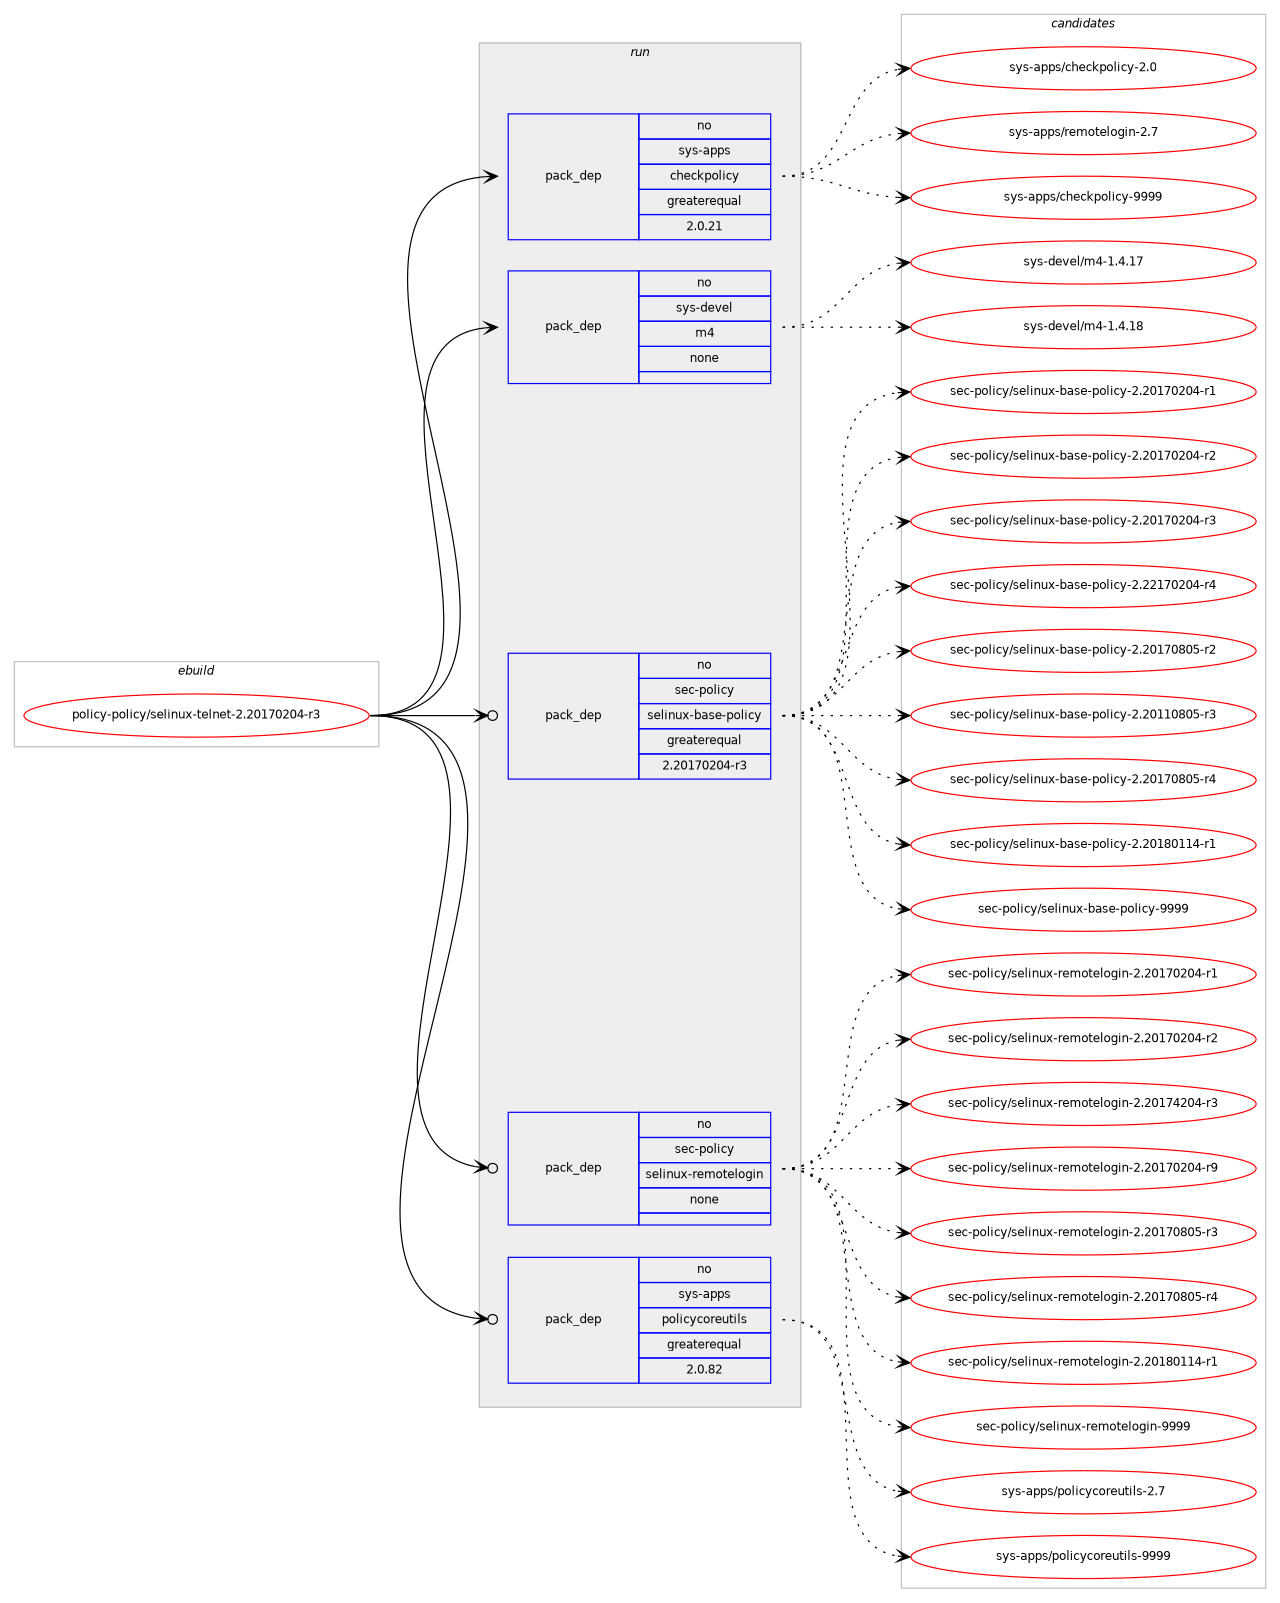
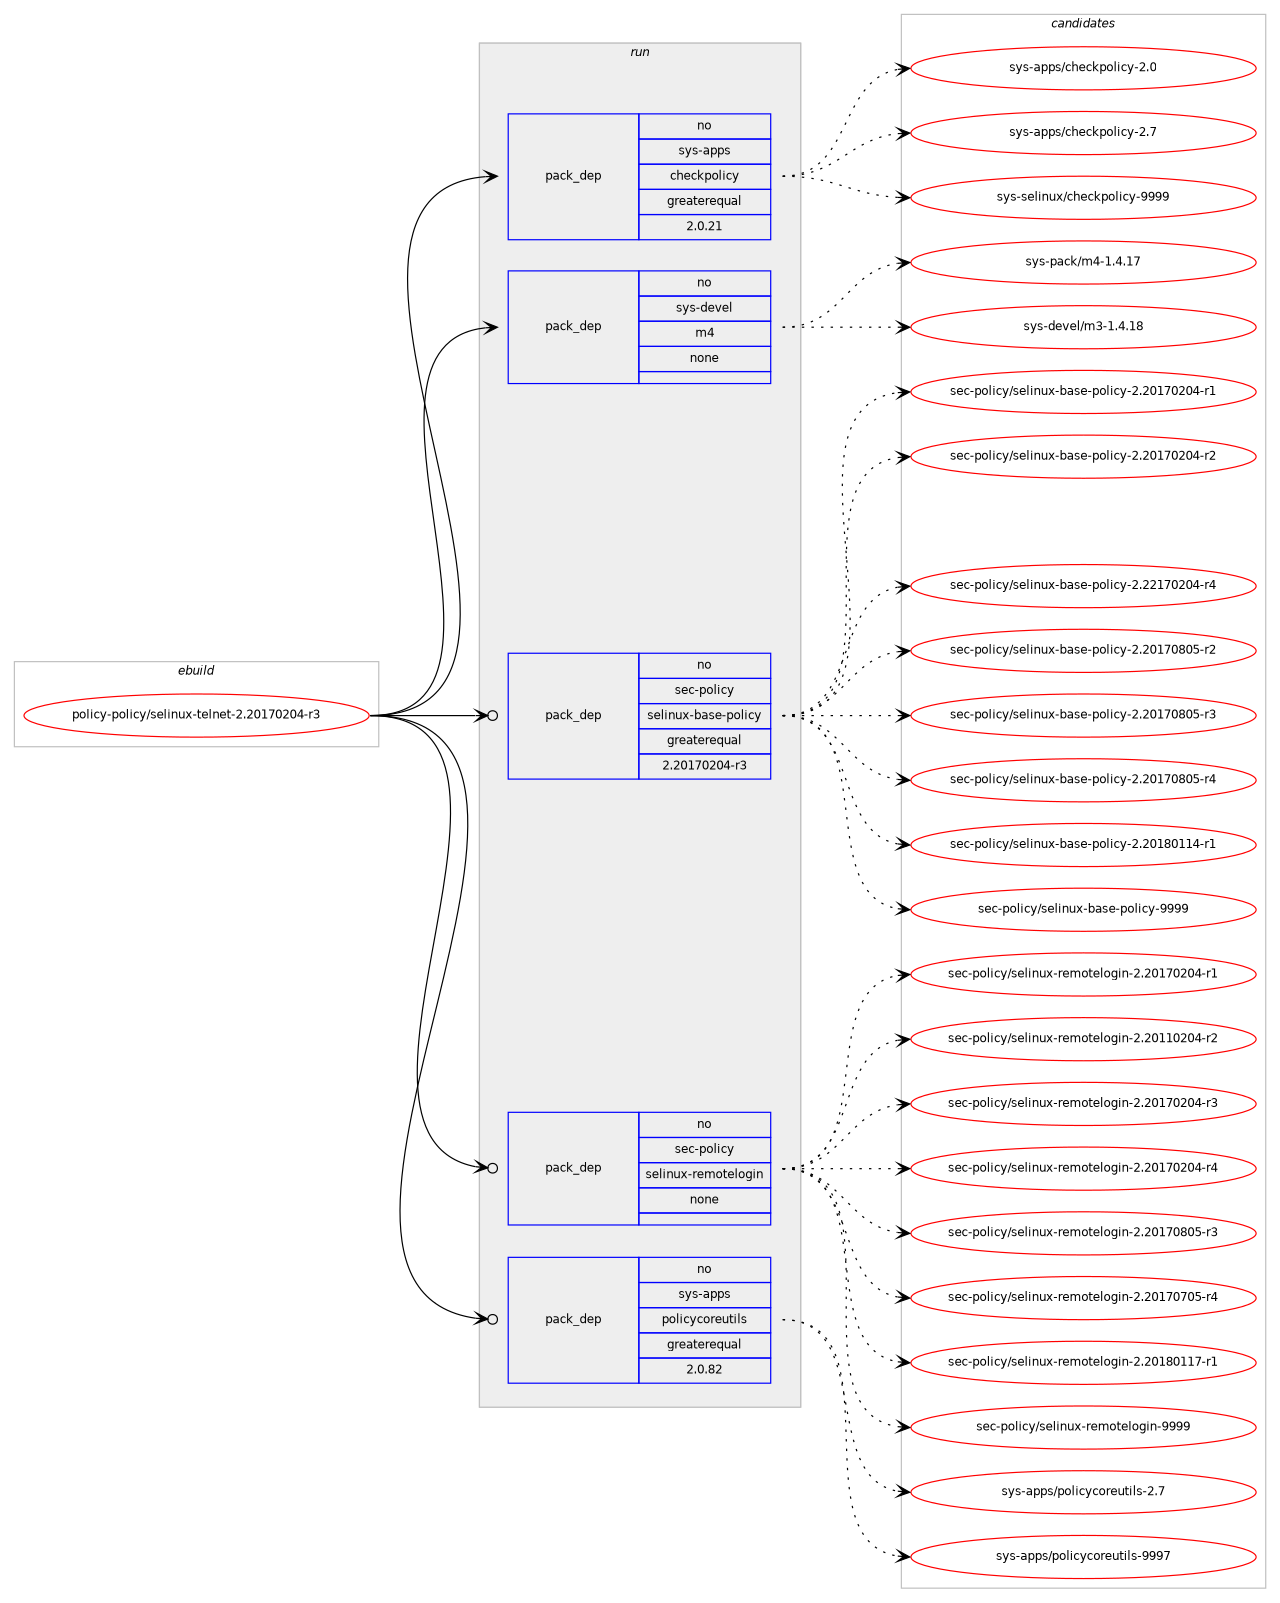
(1084, 133) -> (1084, 133)
(1084, 198) -> (1084, 198)
(1084, 262) -> (1084, 262)
(1084, 327) -> (1084, 327)
(1084, 521) -> none
(1084, 716) -> (1084, 716)
(1084, 1039) -> (1084, 1039)
(1084, 1104) -> (1084, 1104)
(1084, 1169) -> (1084, 1169)
(1084, 1298) -> (1084, 1298)
(1084, 1363) -> (1084, 1363)
(1084, 1557) -> (1084, 1557)
